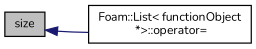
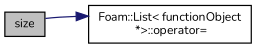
(73, 32) -> (61, 17)
